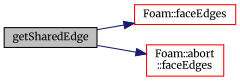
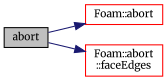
(185, 15) -> (124, 15)
(51, 38) -> (26, 38)
